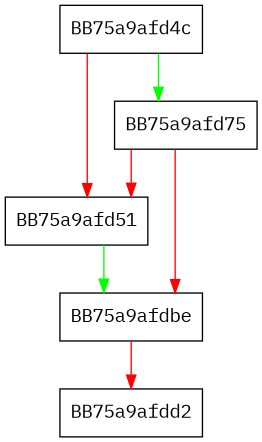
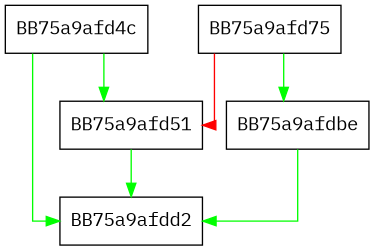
(159, 70) -> (33, 144)
(87, 119) -> (104, 70)
(175, 215) -> (284, 70)
(104, 262) -> (131, 166)
(131, 358) -> (293, 221)
